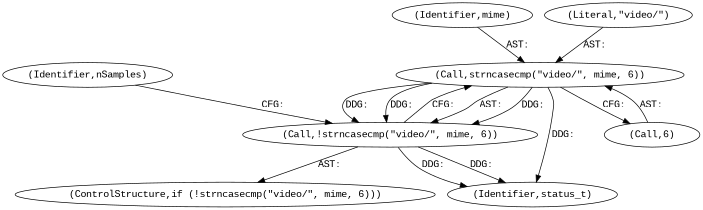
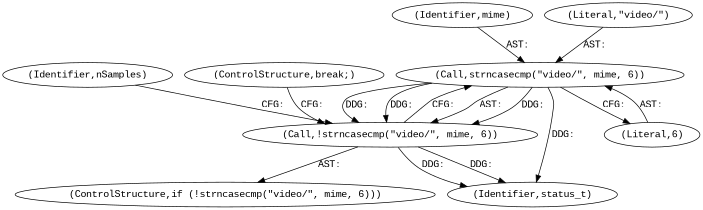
none -> (284, 75)
(652, 135) -> (652, 135)
